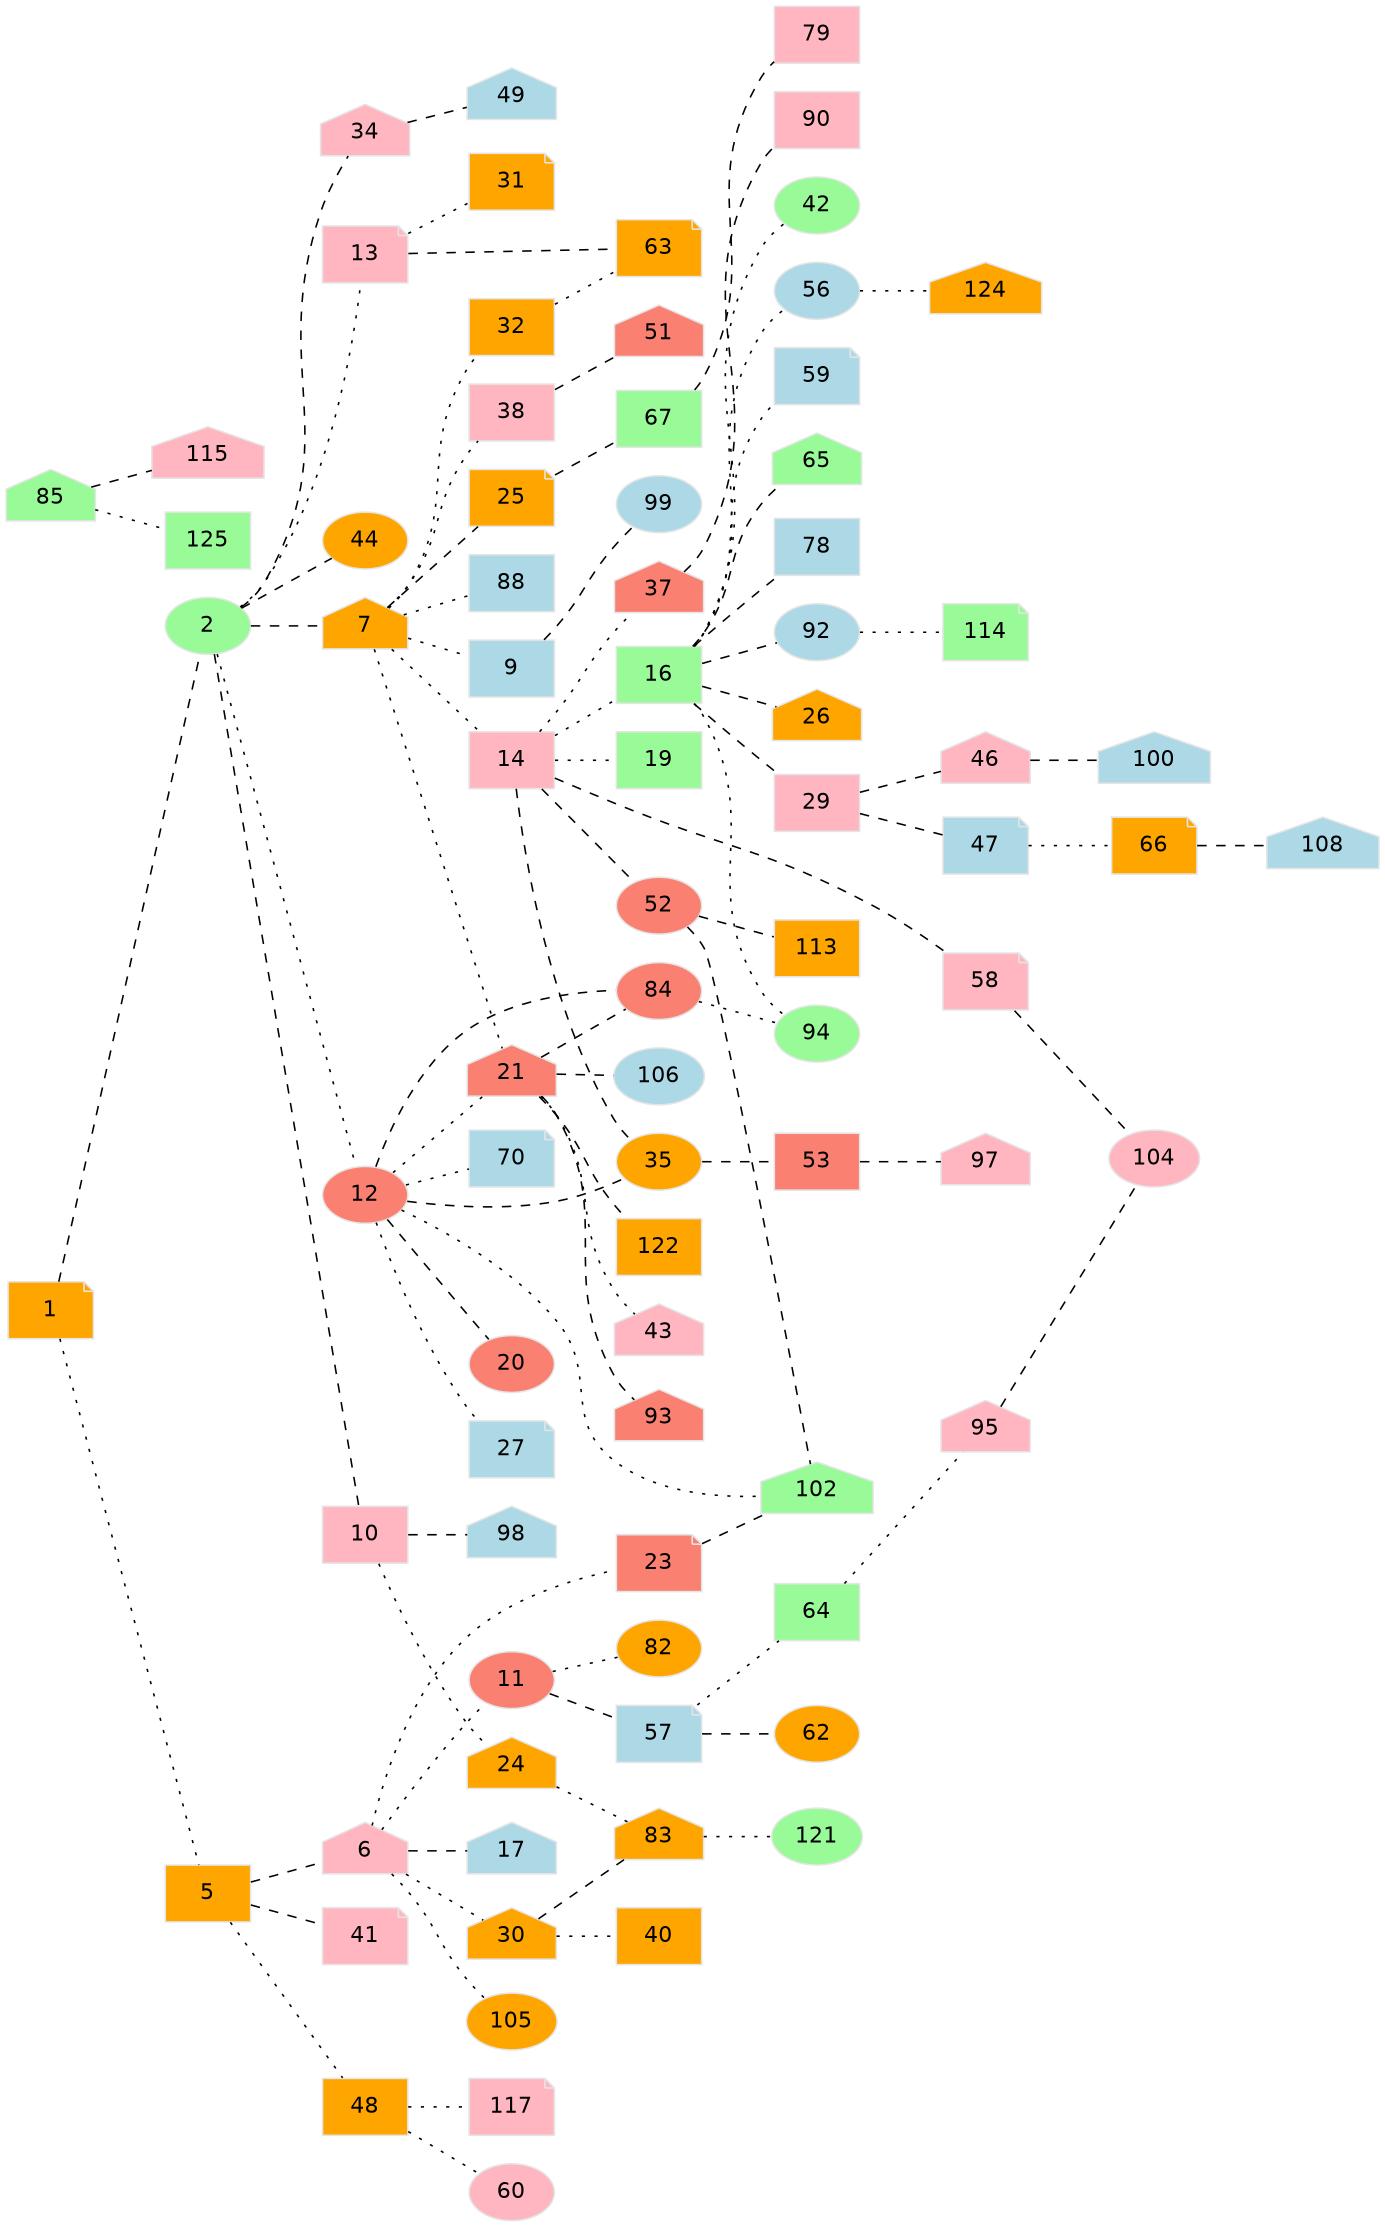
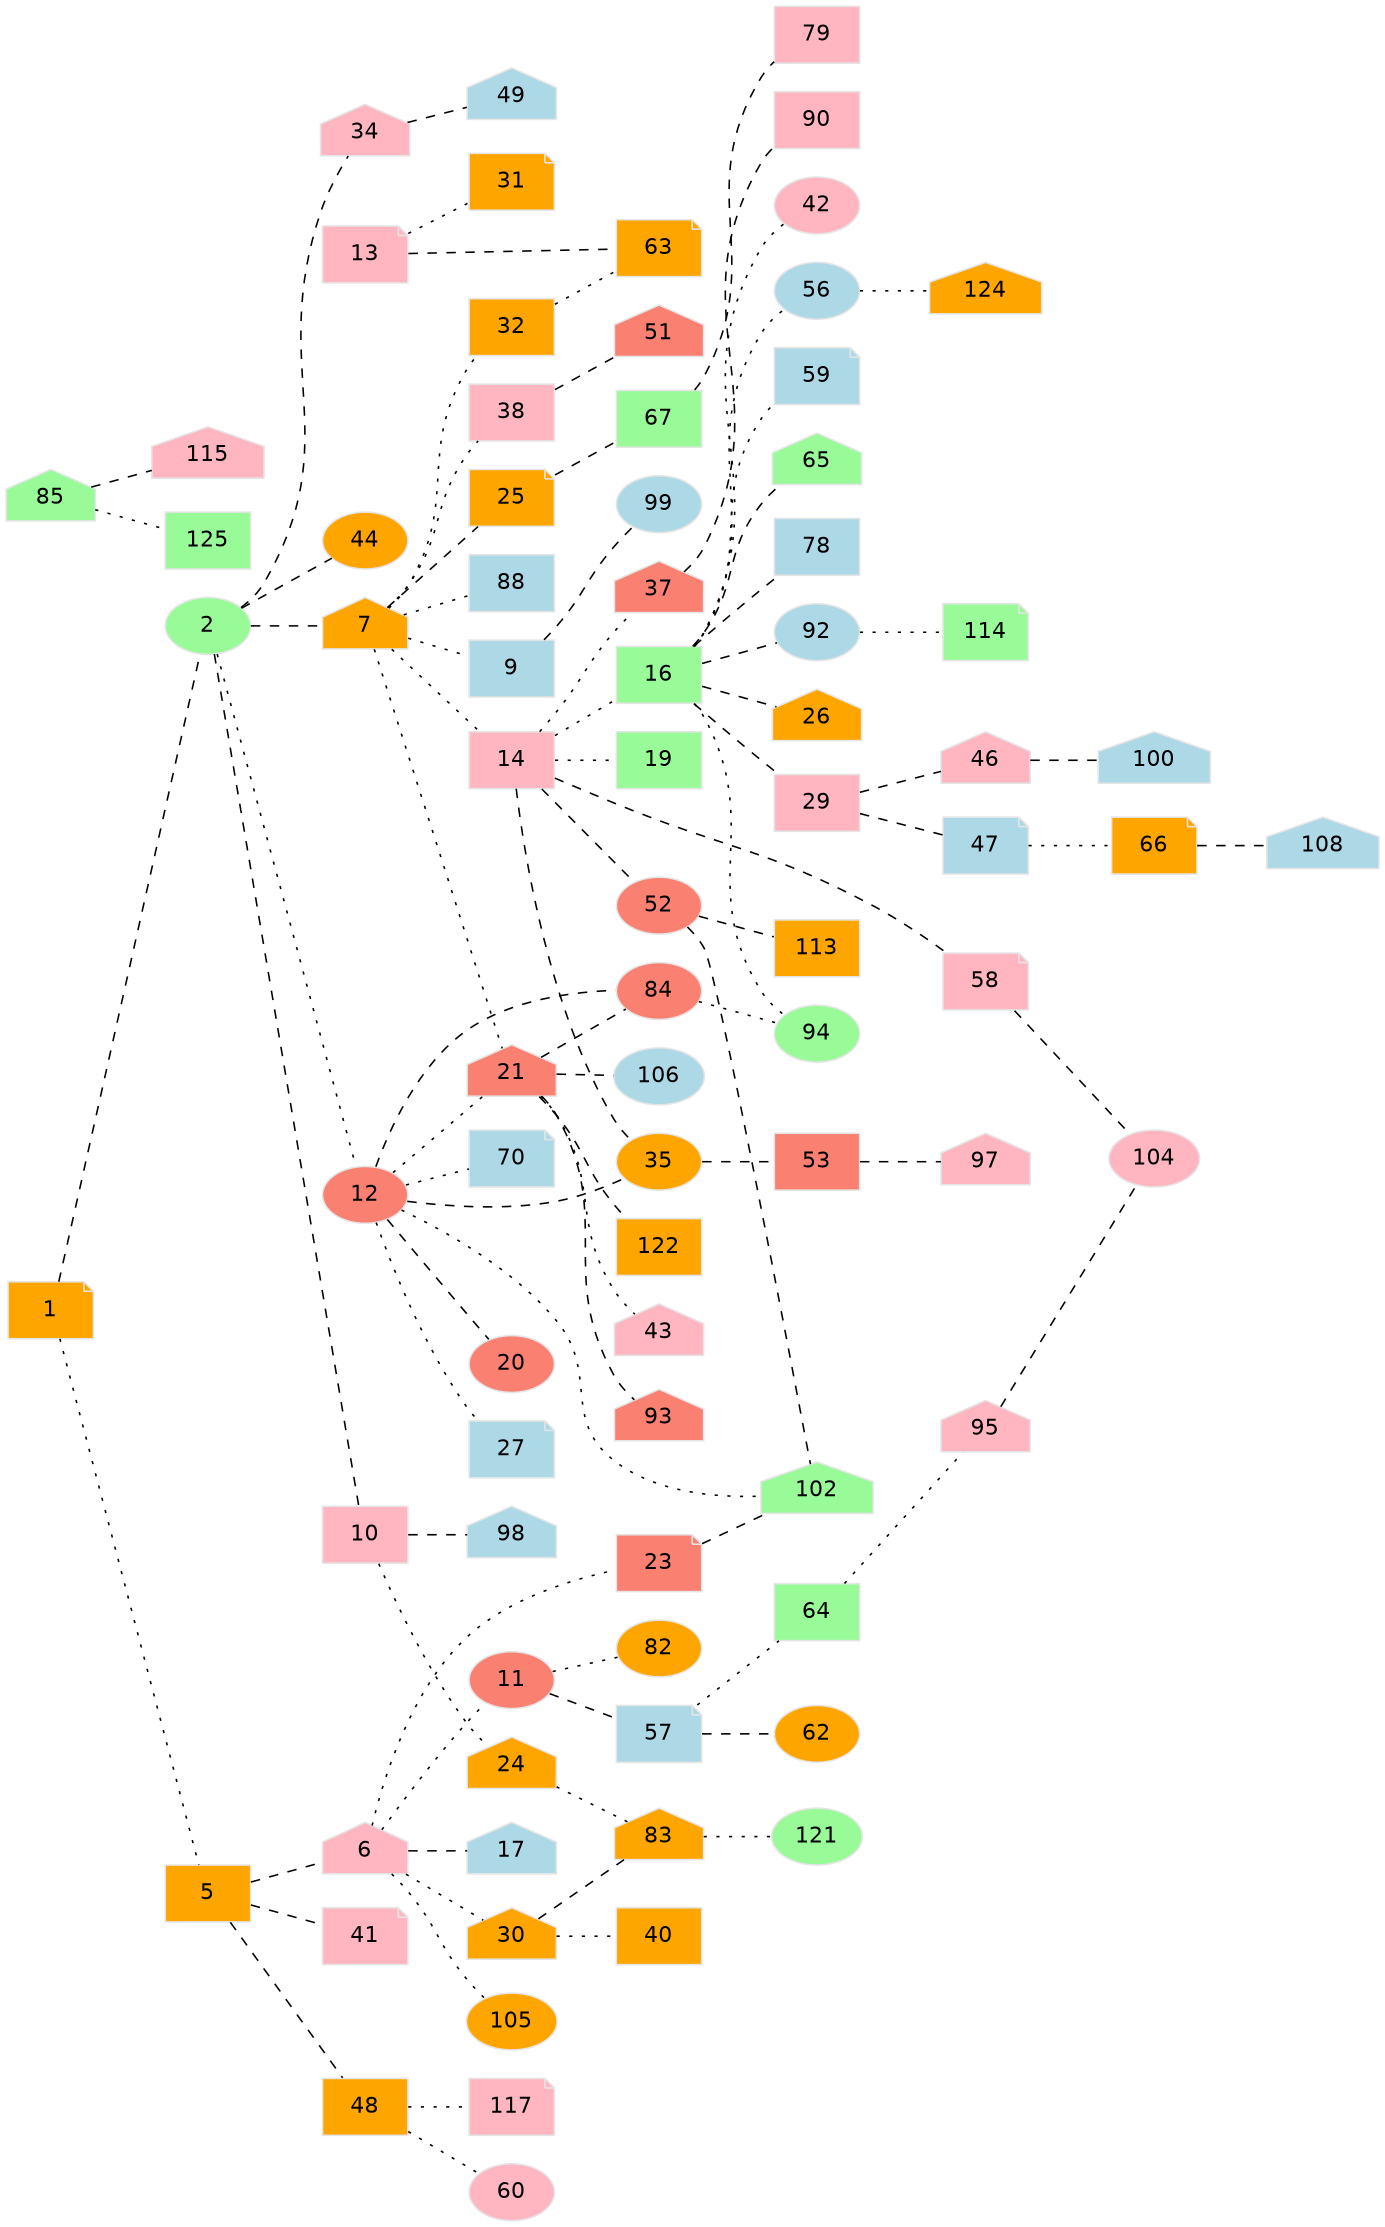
(817, 205) -> (817, 205)
(324, 455) -> none
(287, 2000) -> (287, 2000)
